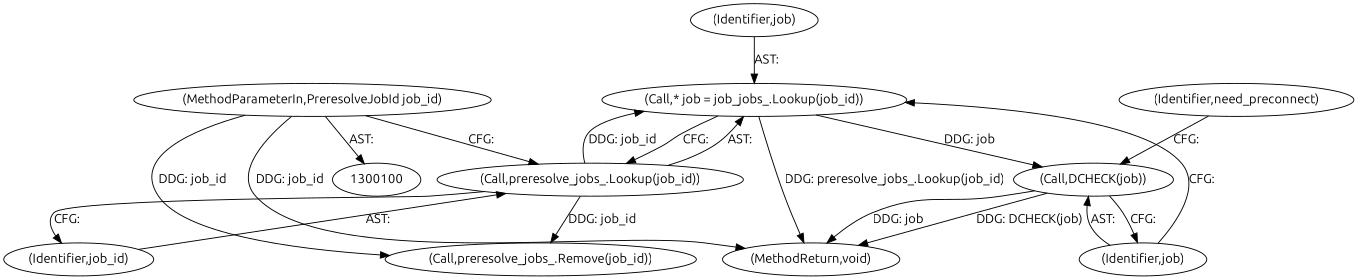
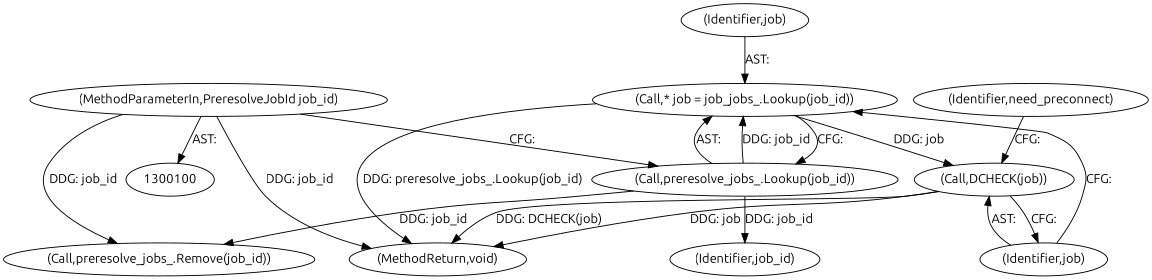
(69, 220) -> (779, 220)
(326, 221) -> none
